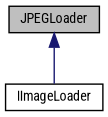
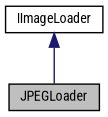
(54, 66) -> (54, 66)
